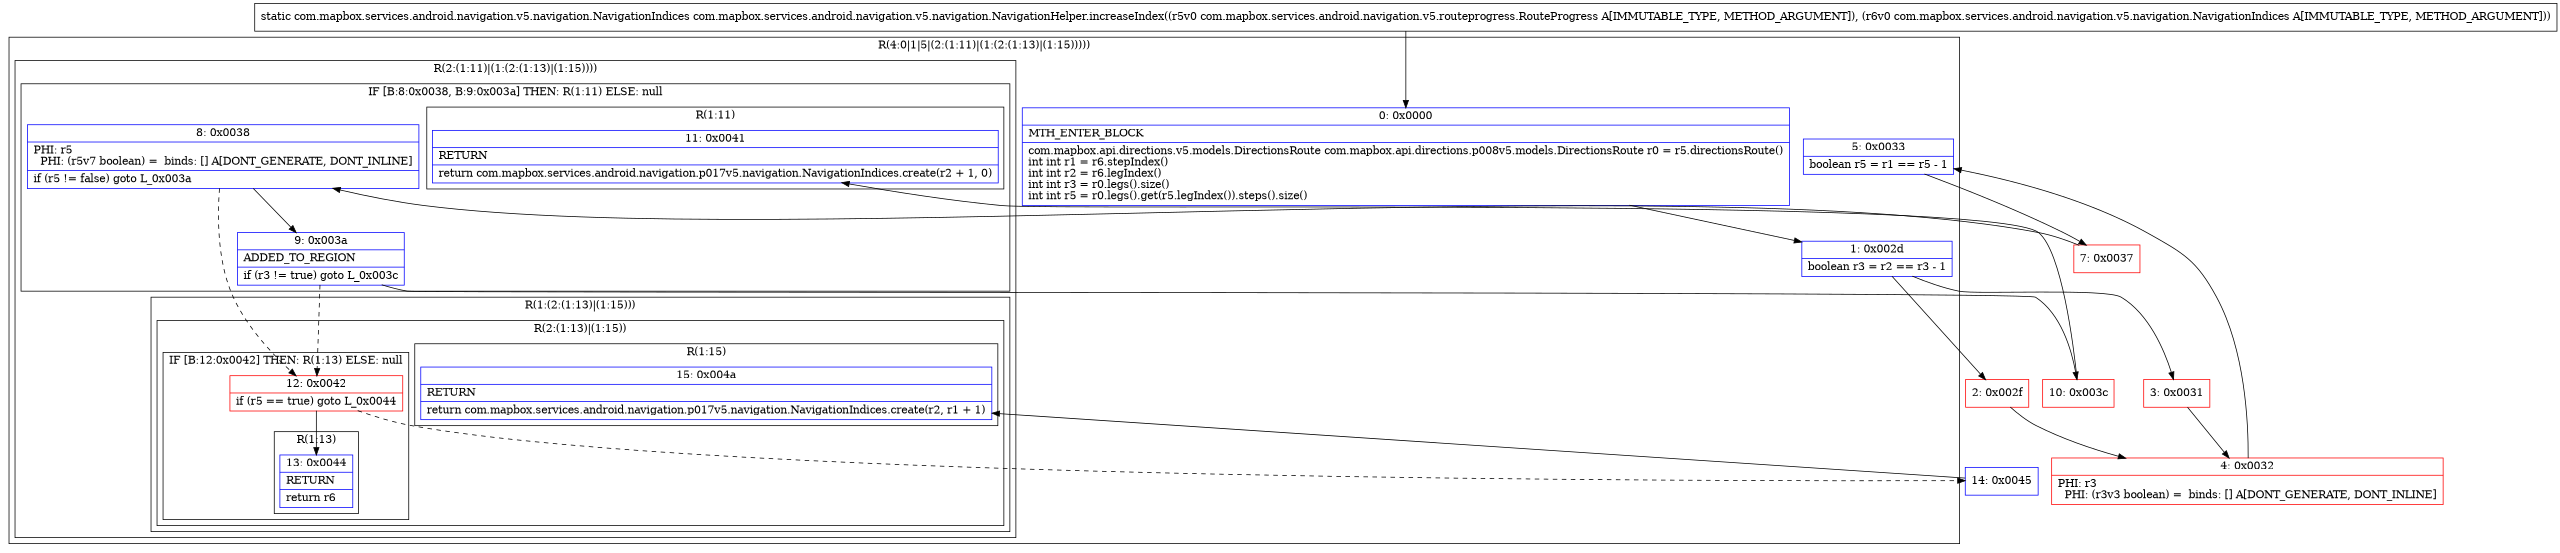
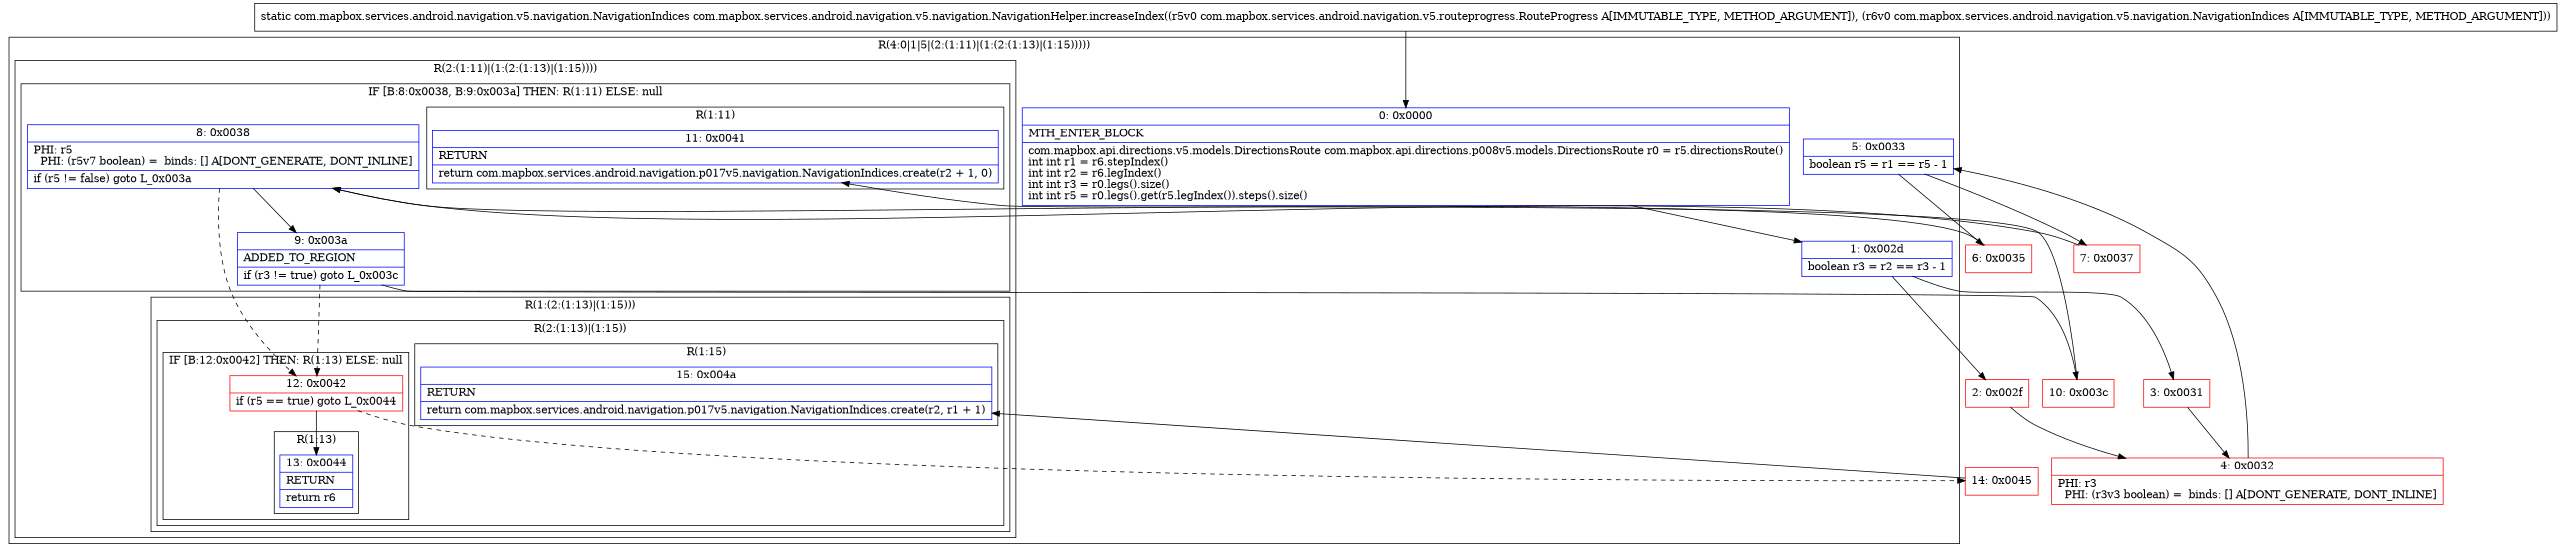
none -> (1999, 259)
(2002, 481) -> (2002, 481)
